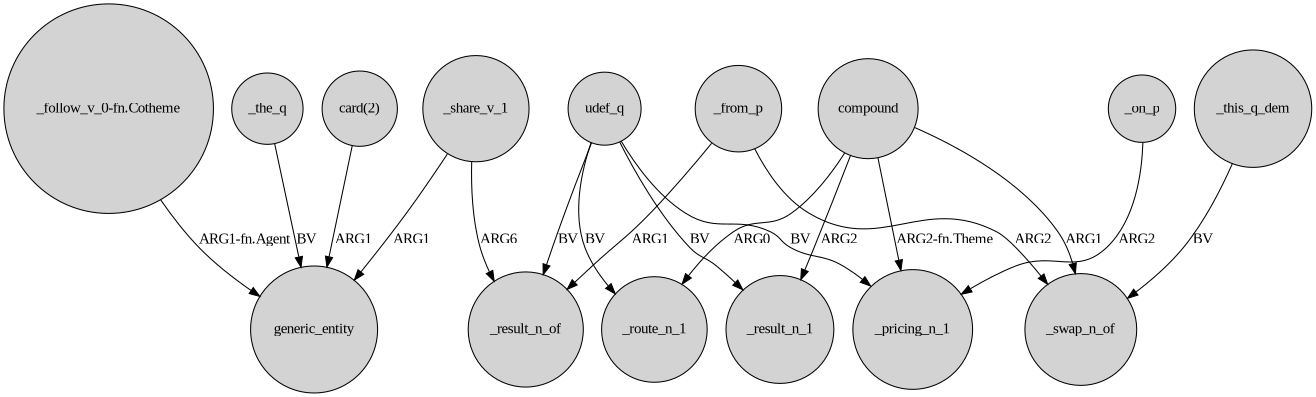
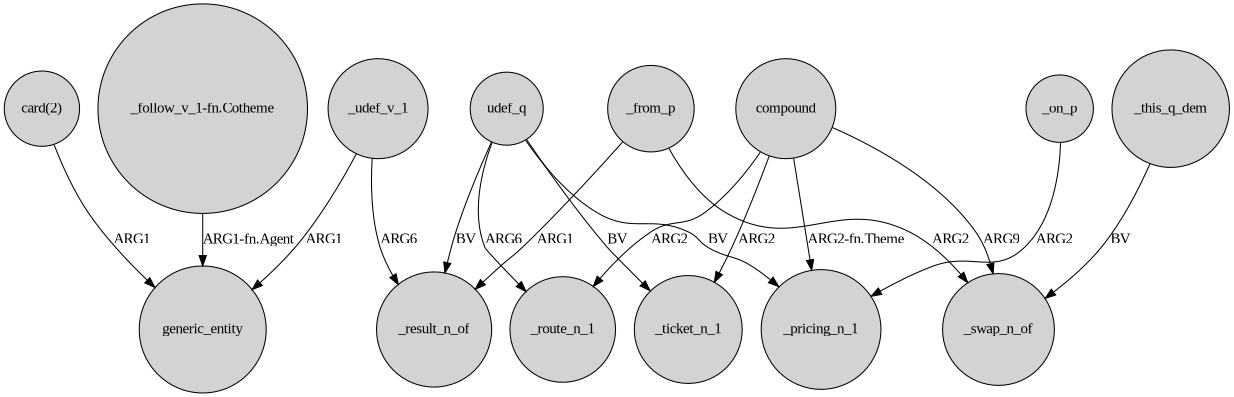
(109, 109) -> (203, 109)
(267, 109) -> none
(476, 109) -> (378, 109)
(595, 240) -> (504, 240)
(752, 240) -> (670, 240)
(1084, 240) -> (1002, 240)
(780, 329) -> (688, 329)
